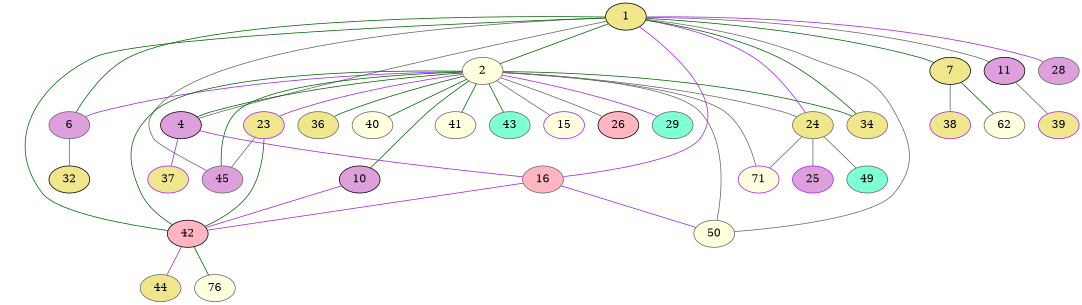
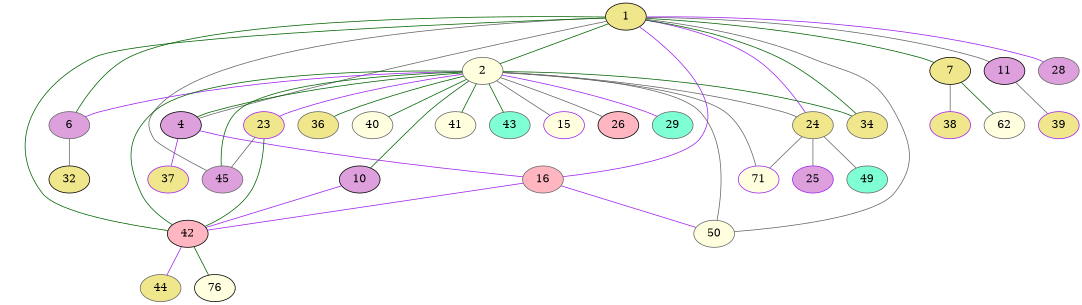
(215, 288) -> (215, 288)
